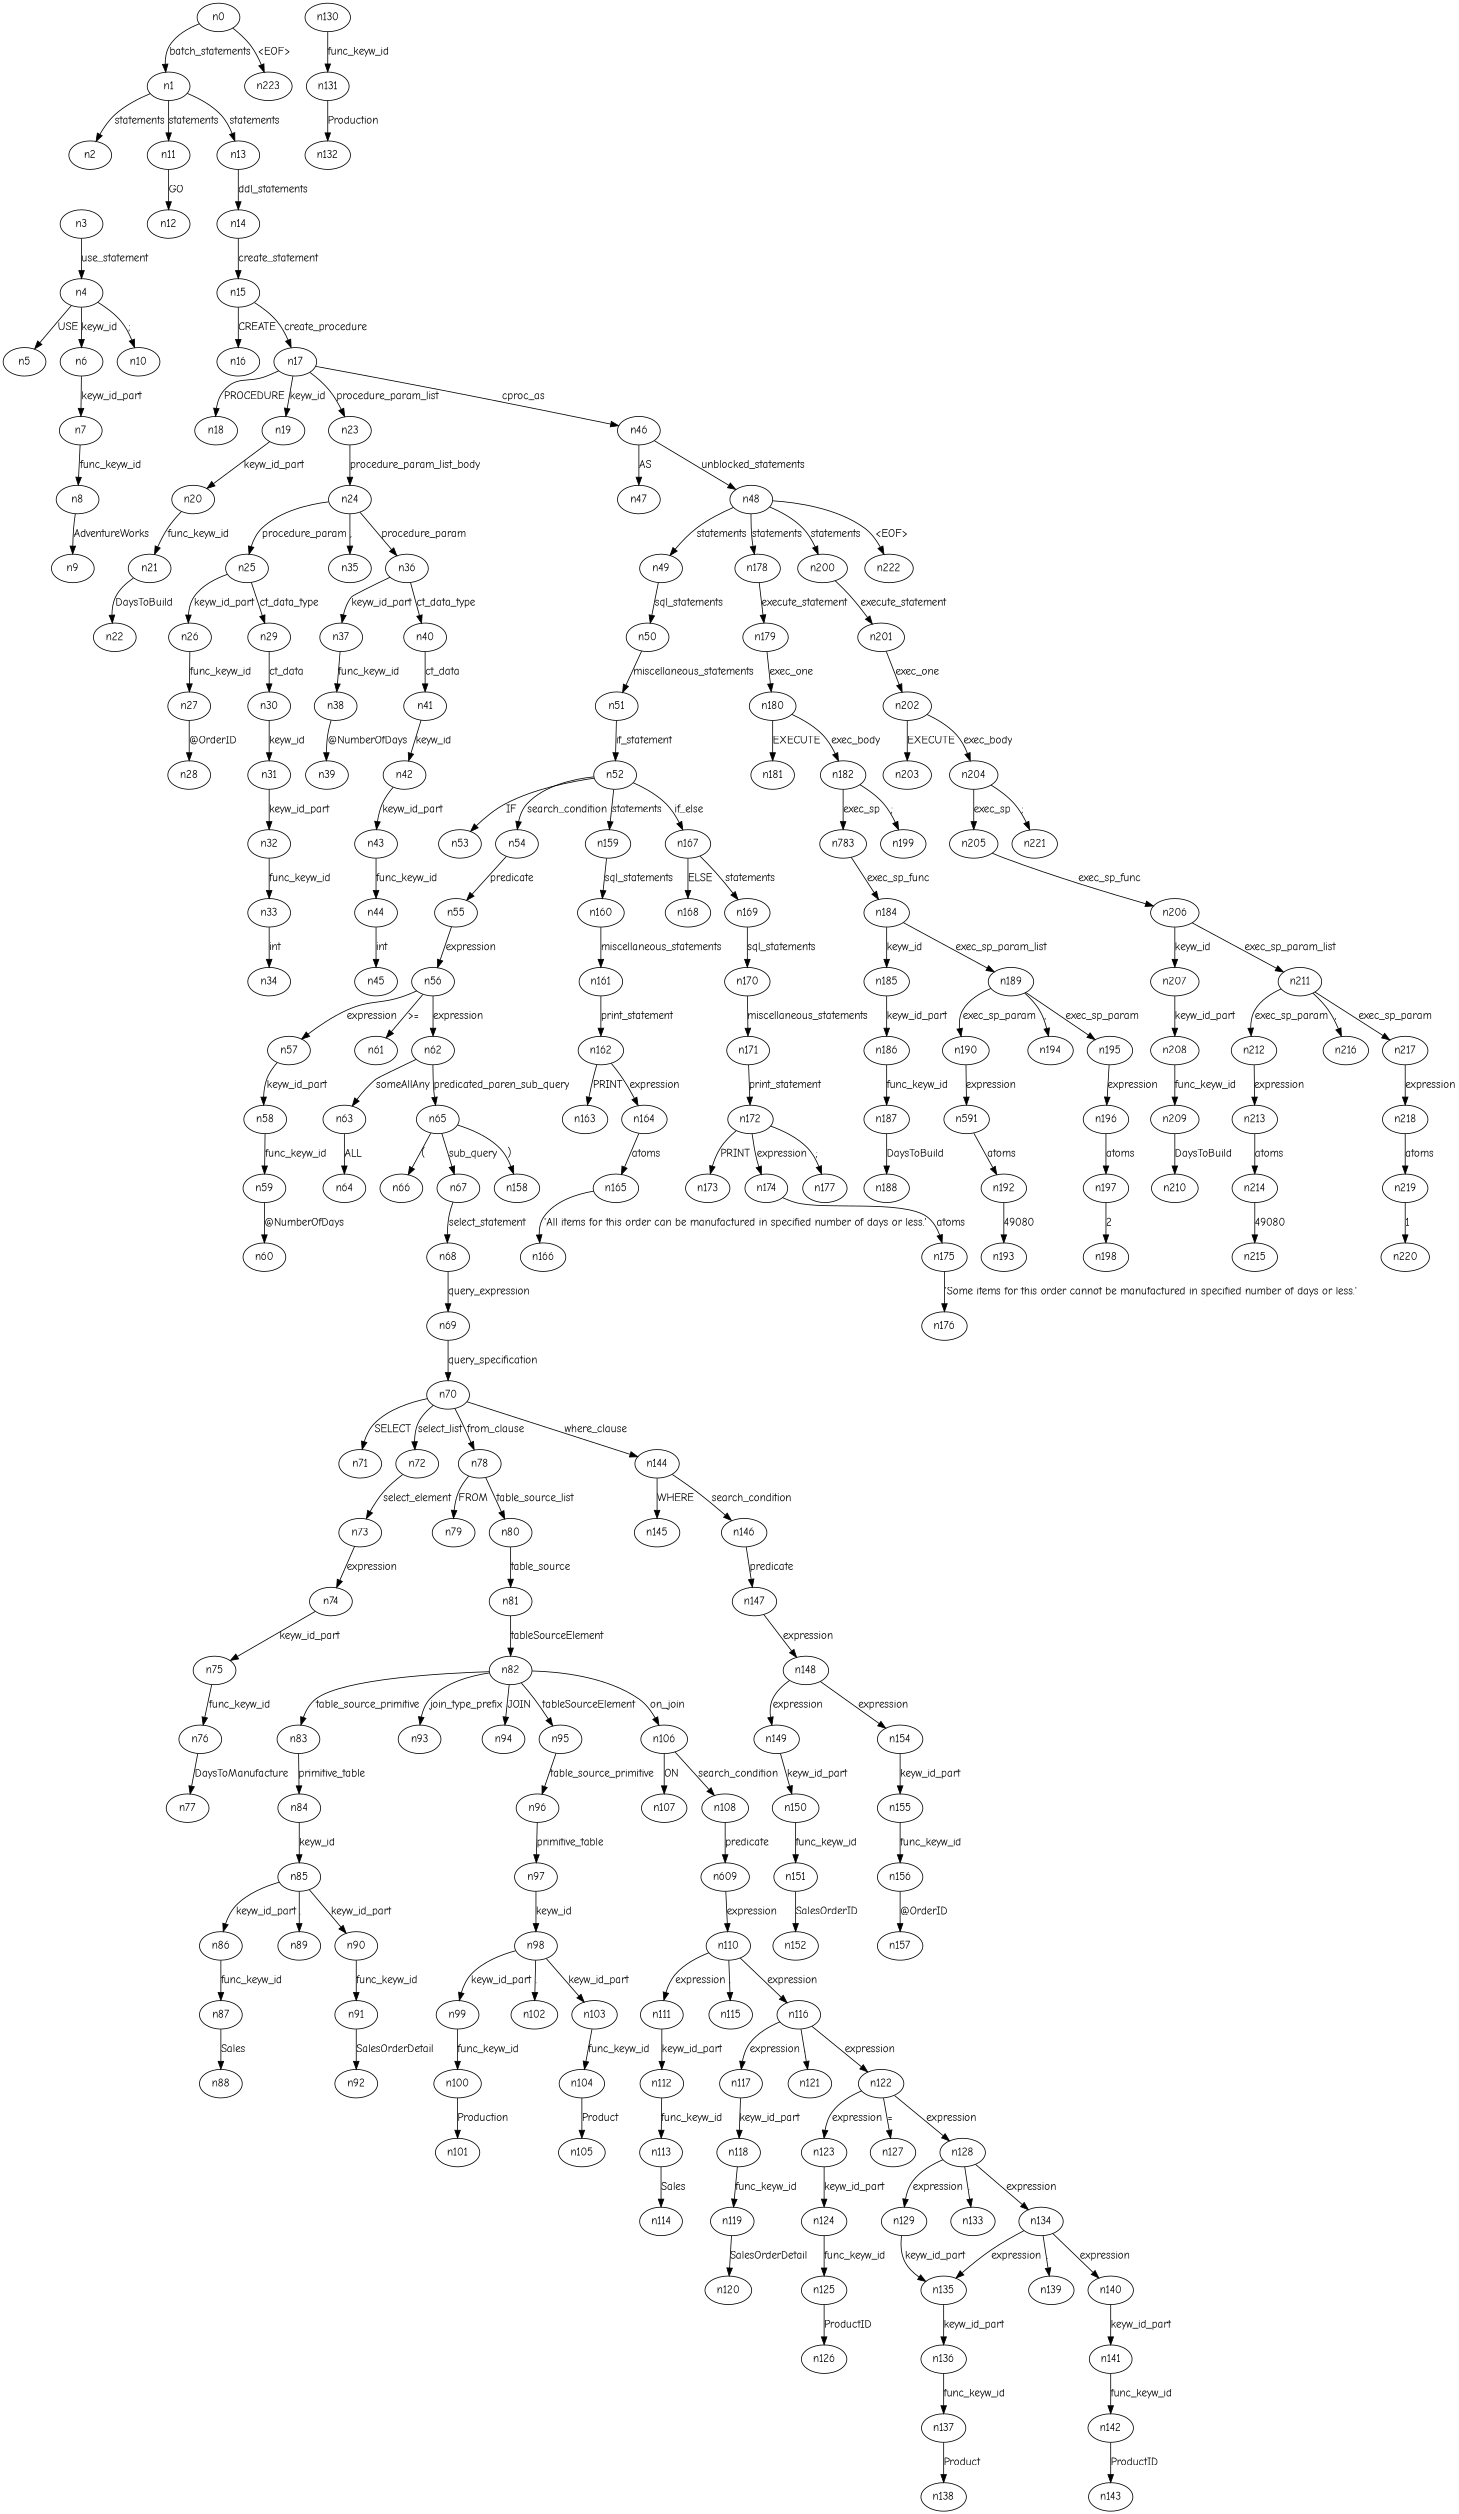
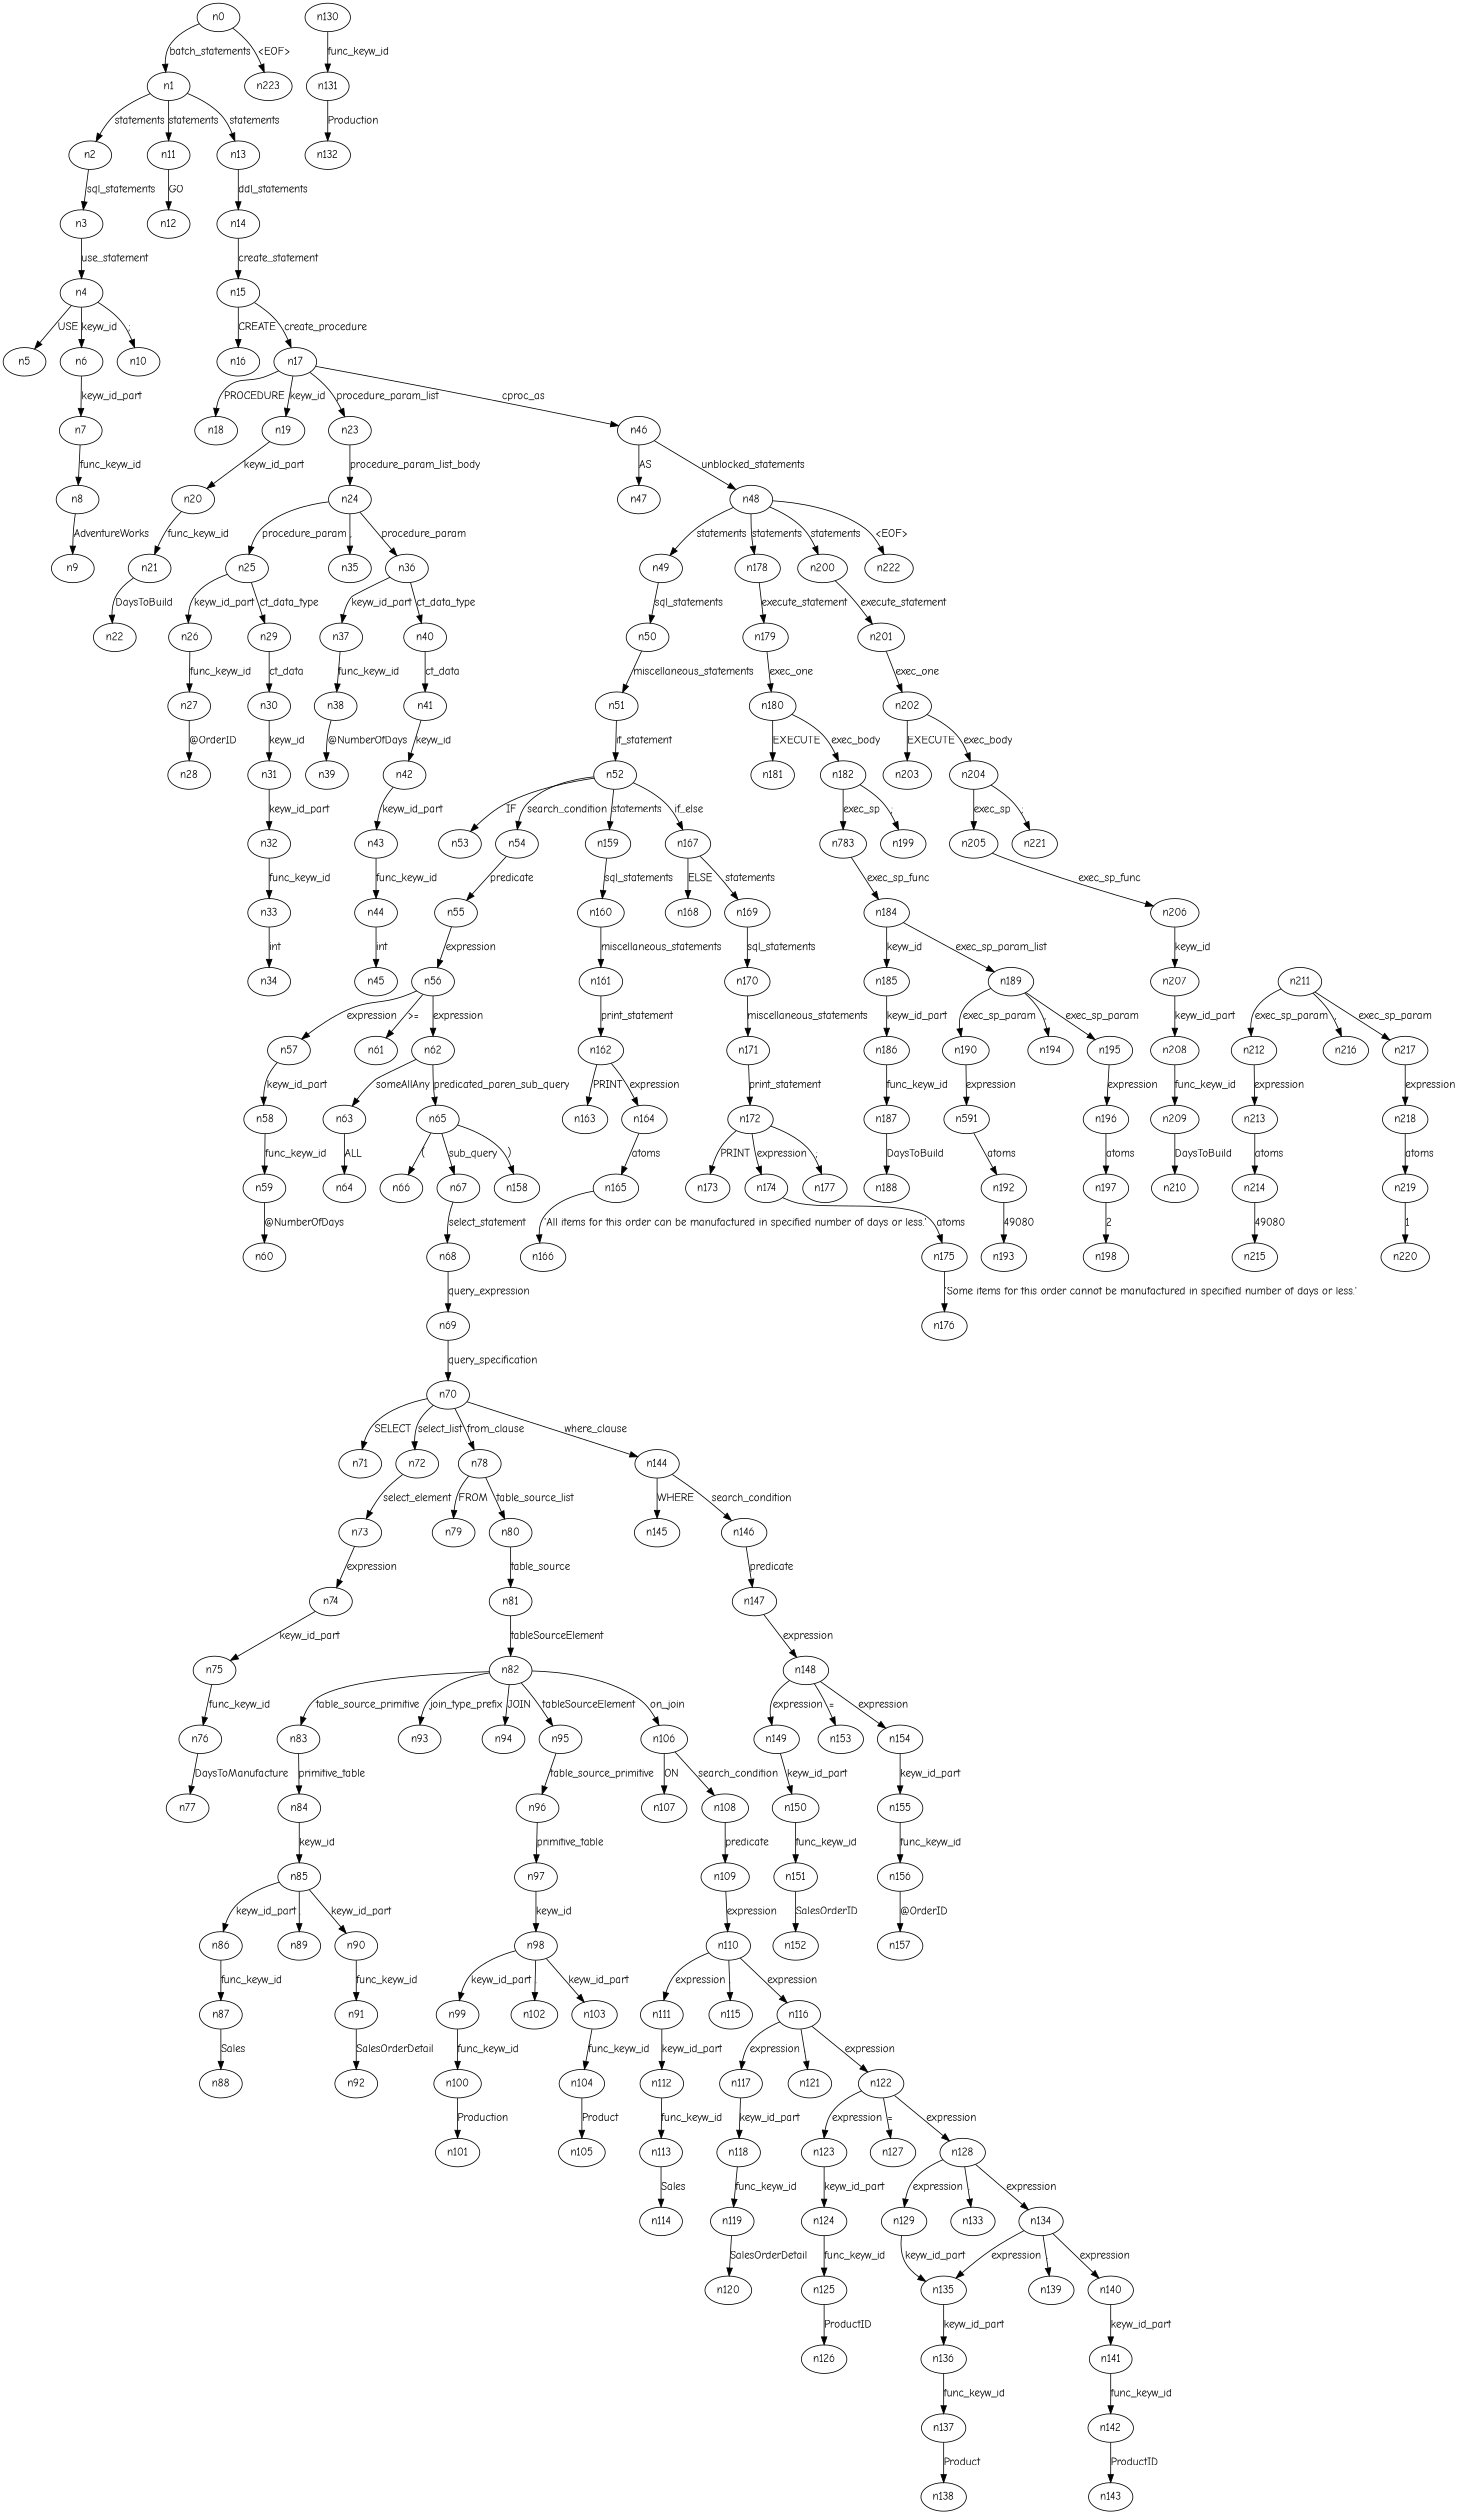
none -> (86, 186)
(1234, 946) -> none
none -> (841, 1739)
(725, 1877) -> (725, 1877)
